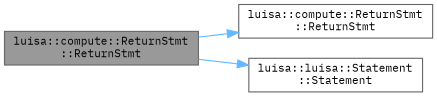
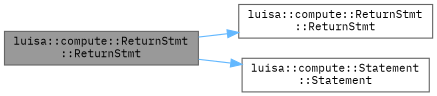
(336, 75) -> (336, 75)
